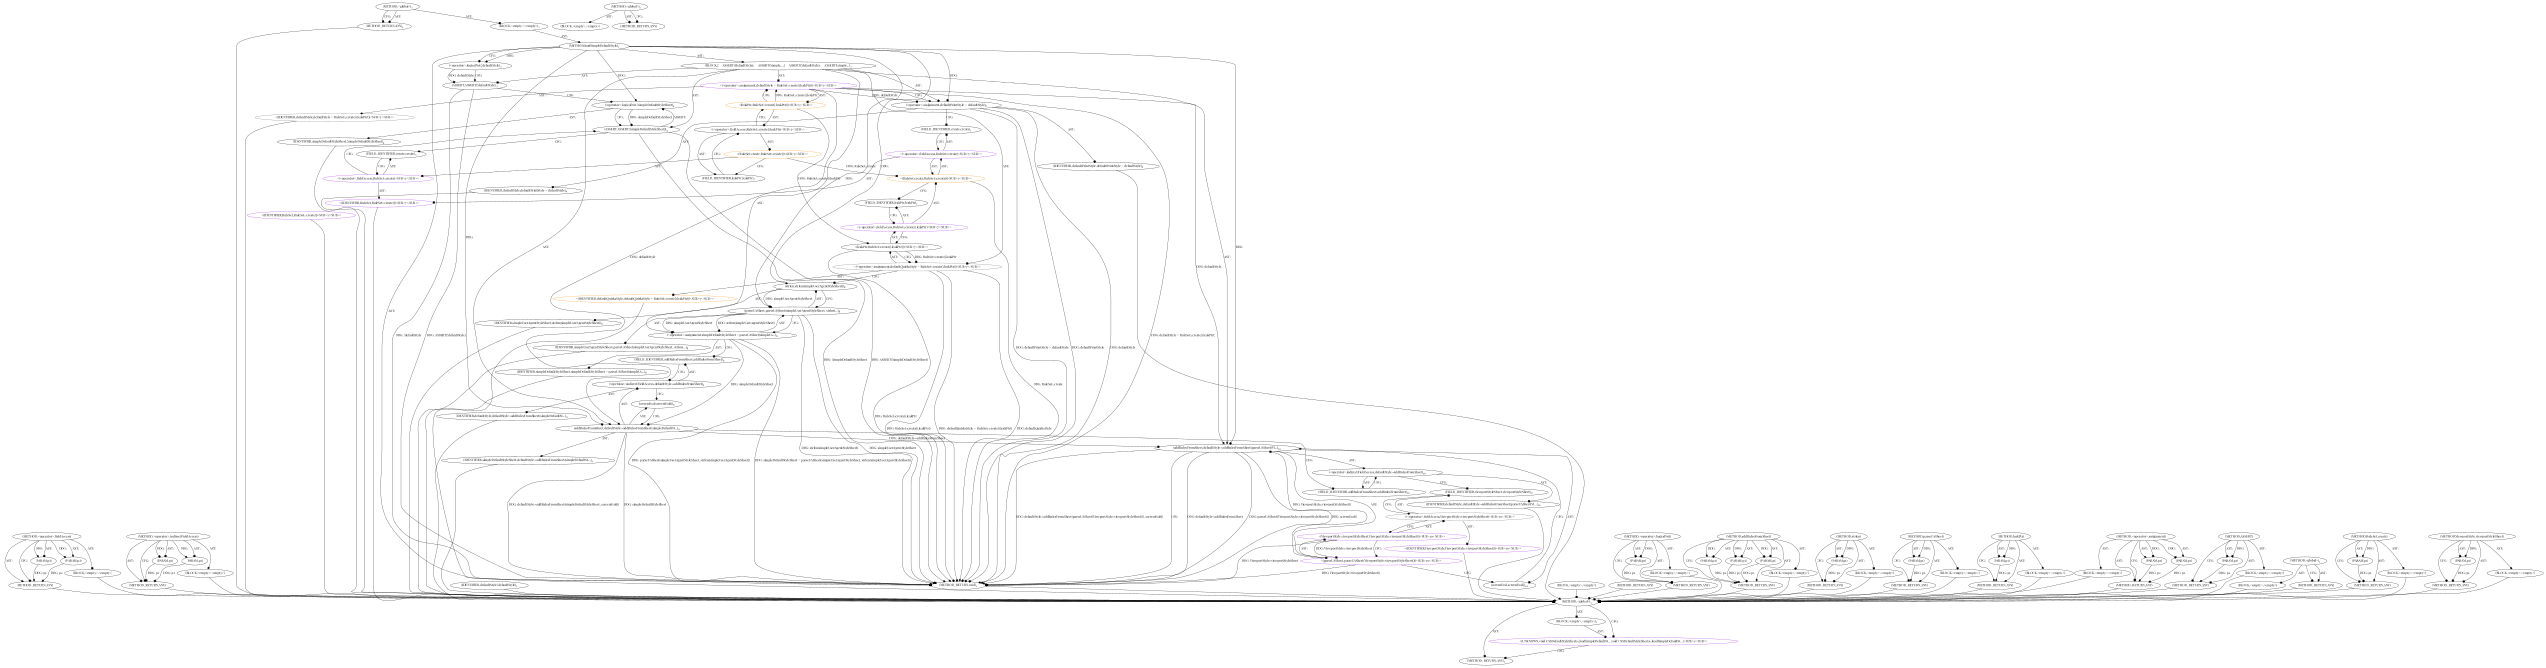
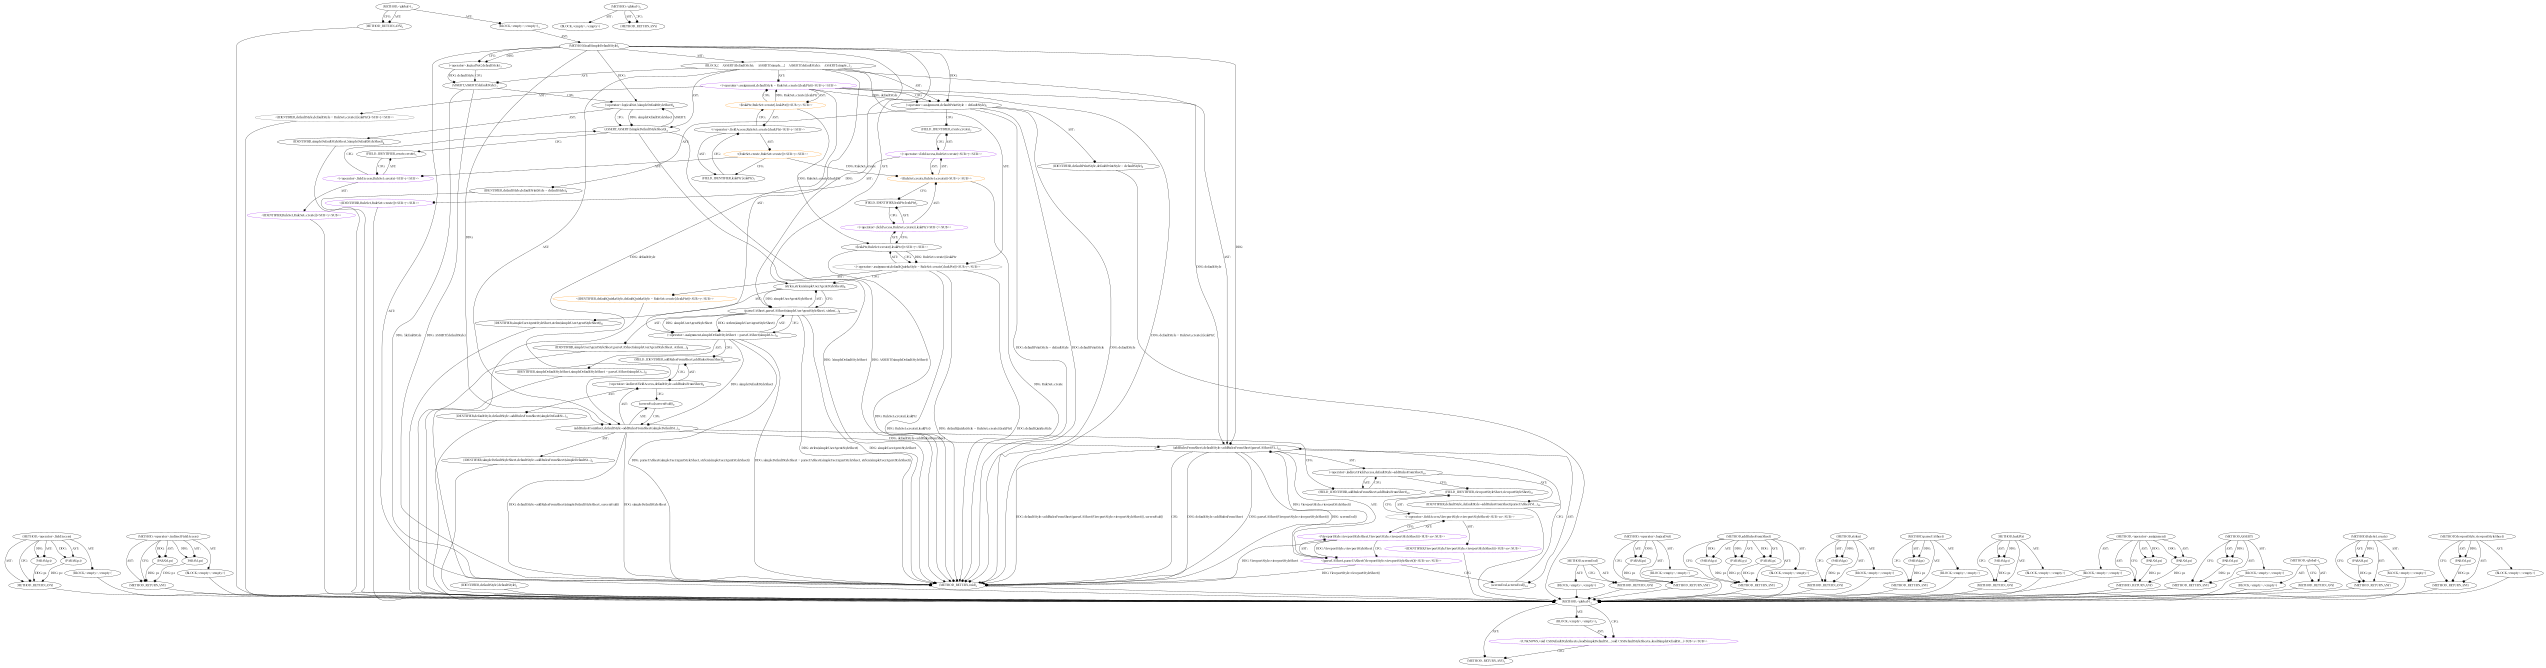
(885, 166) -> (885, 166)
(379, 189) -> (329, 192)
none -> (1582, 561)
